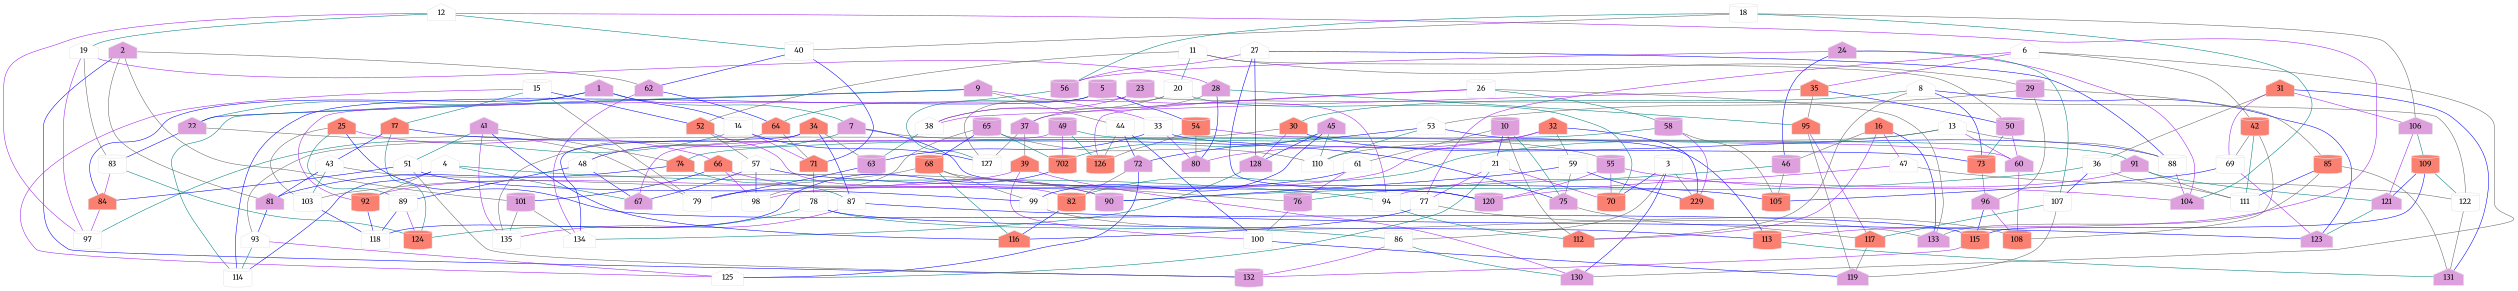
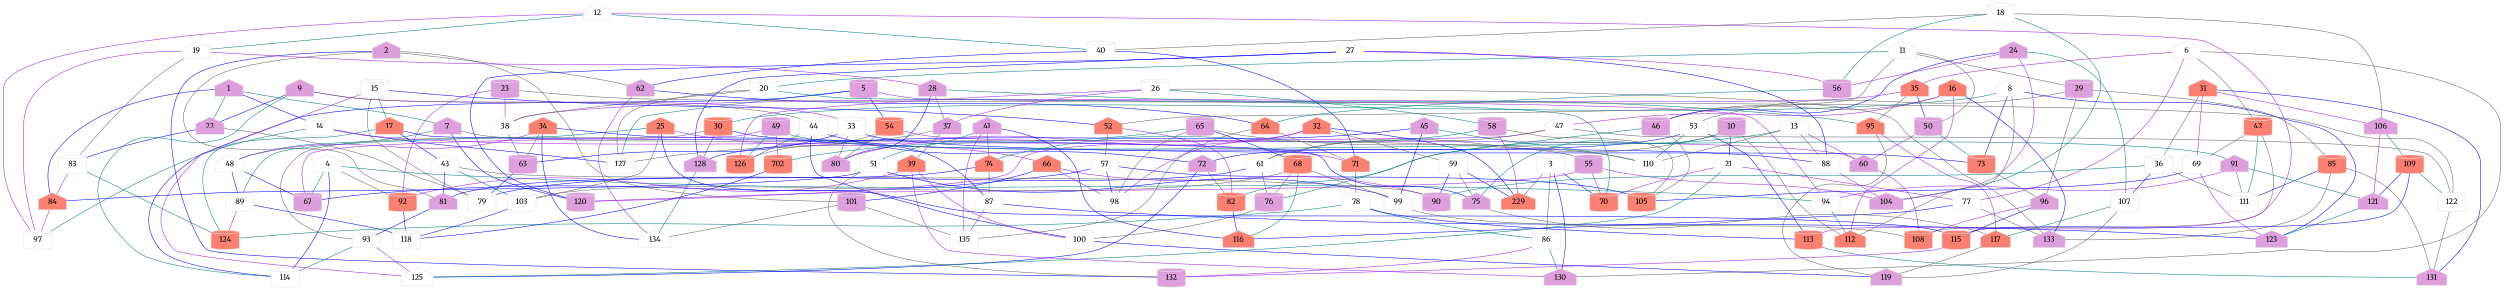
(1294, 127) -> (718, 127)
none -> (1406, 141)
(1137, 145) -> none
(638, 202) -> (308, 202)
